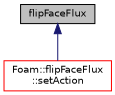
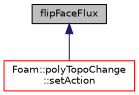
(58, 76) -> (69, 76)
